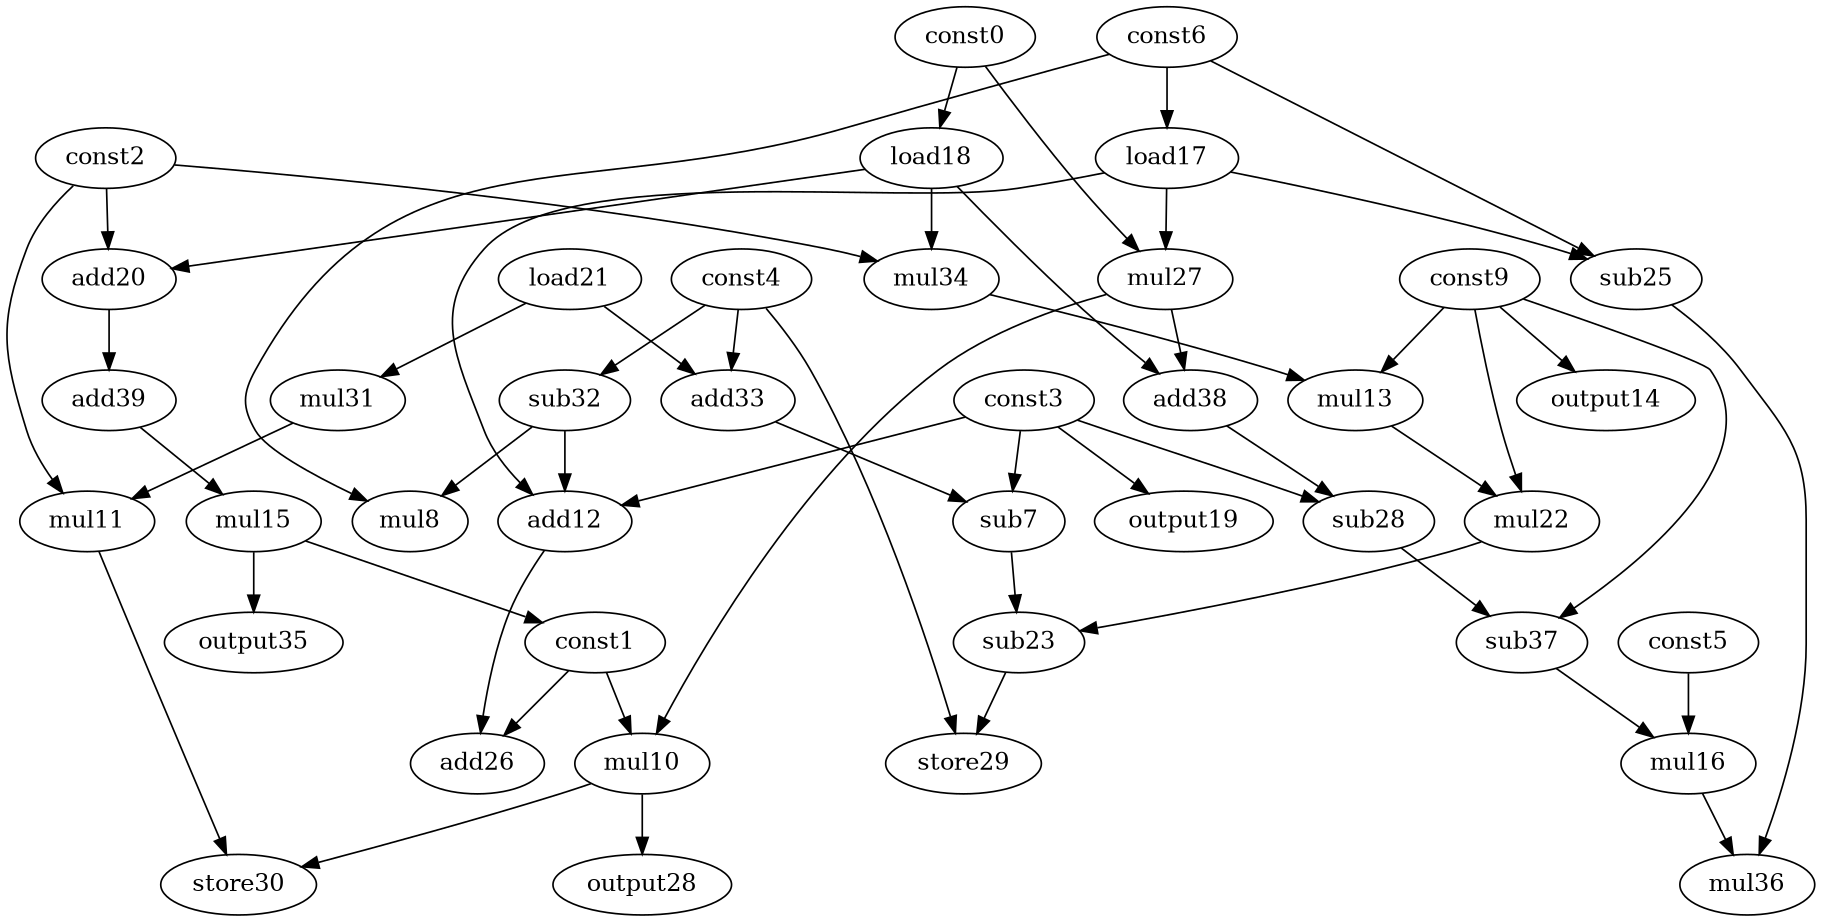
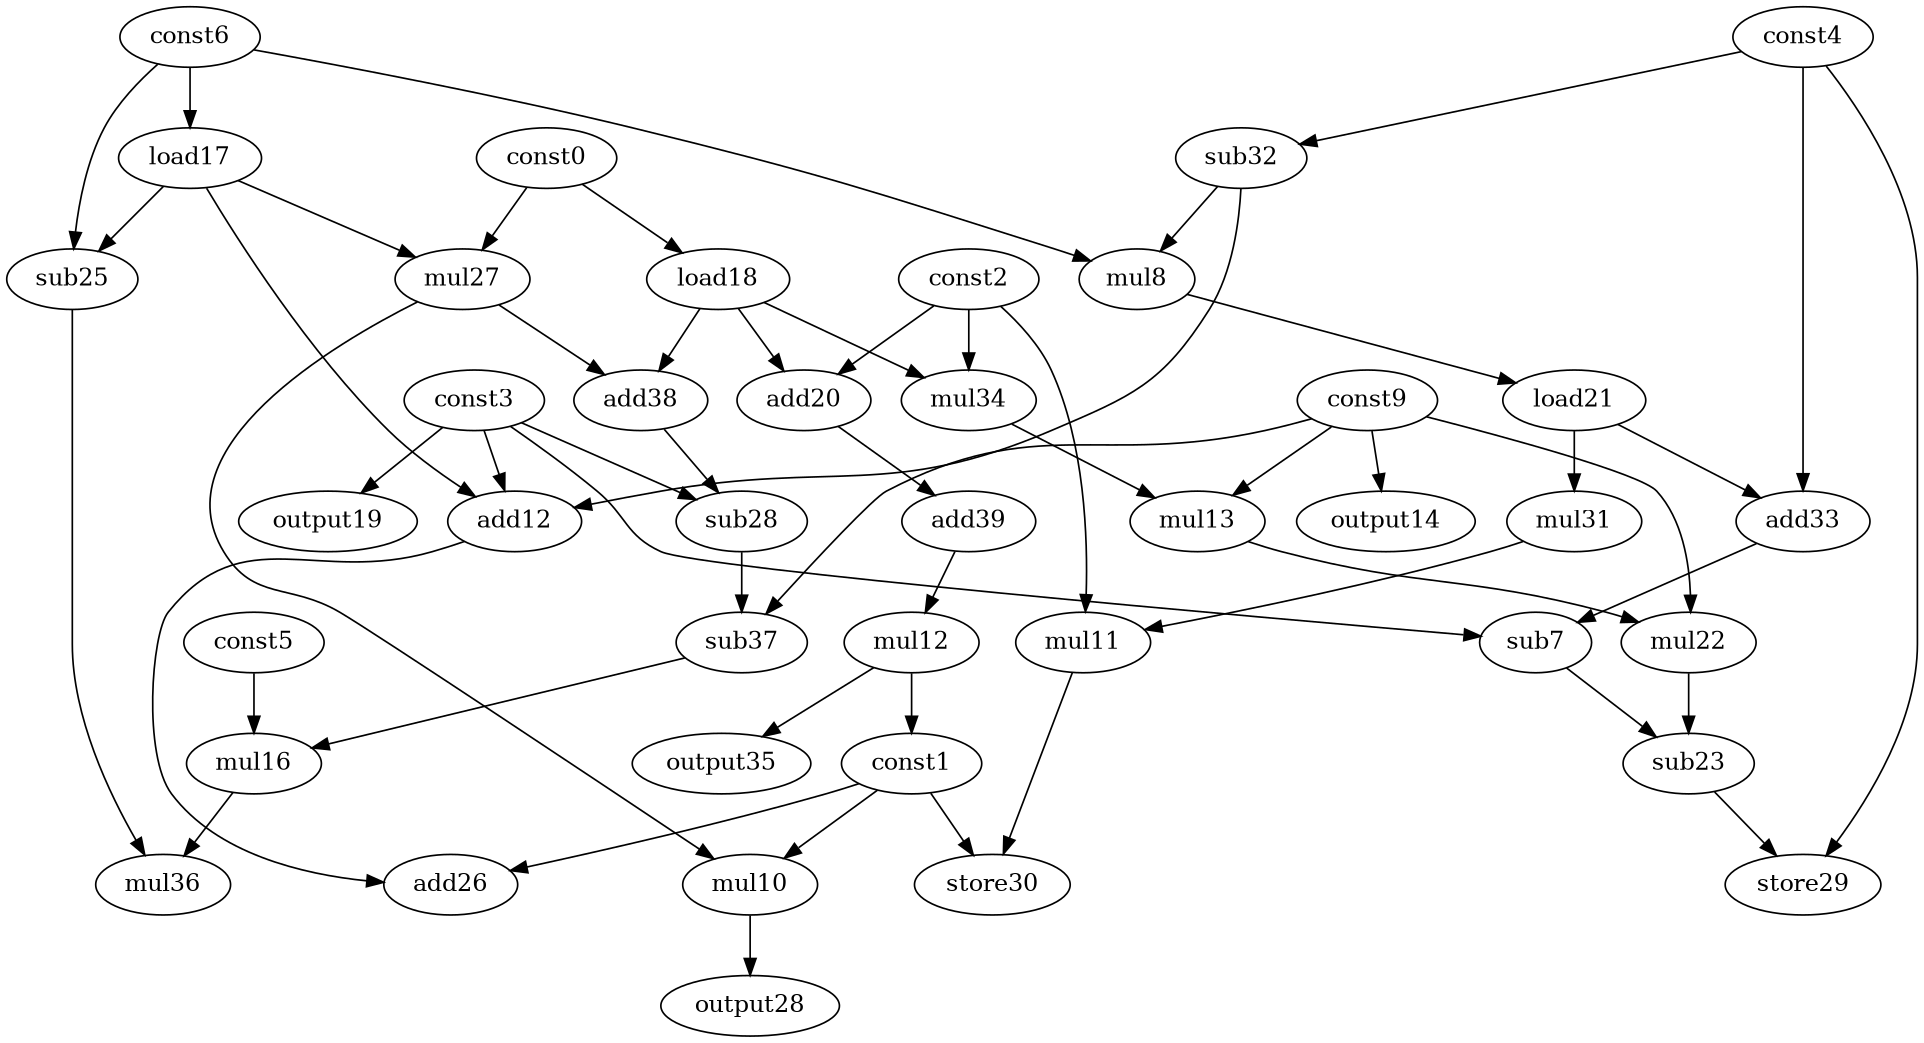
none -> (1343, 336)
(254, 521) -> (912, 643)
(455, 825) -> (947, 817)
